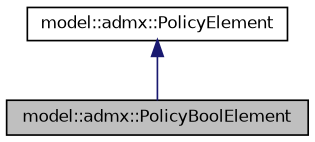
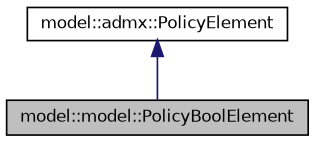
(157, 118) -> (157, 118)
